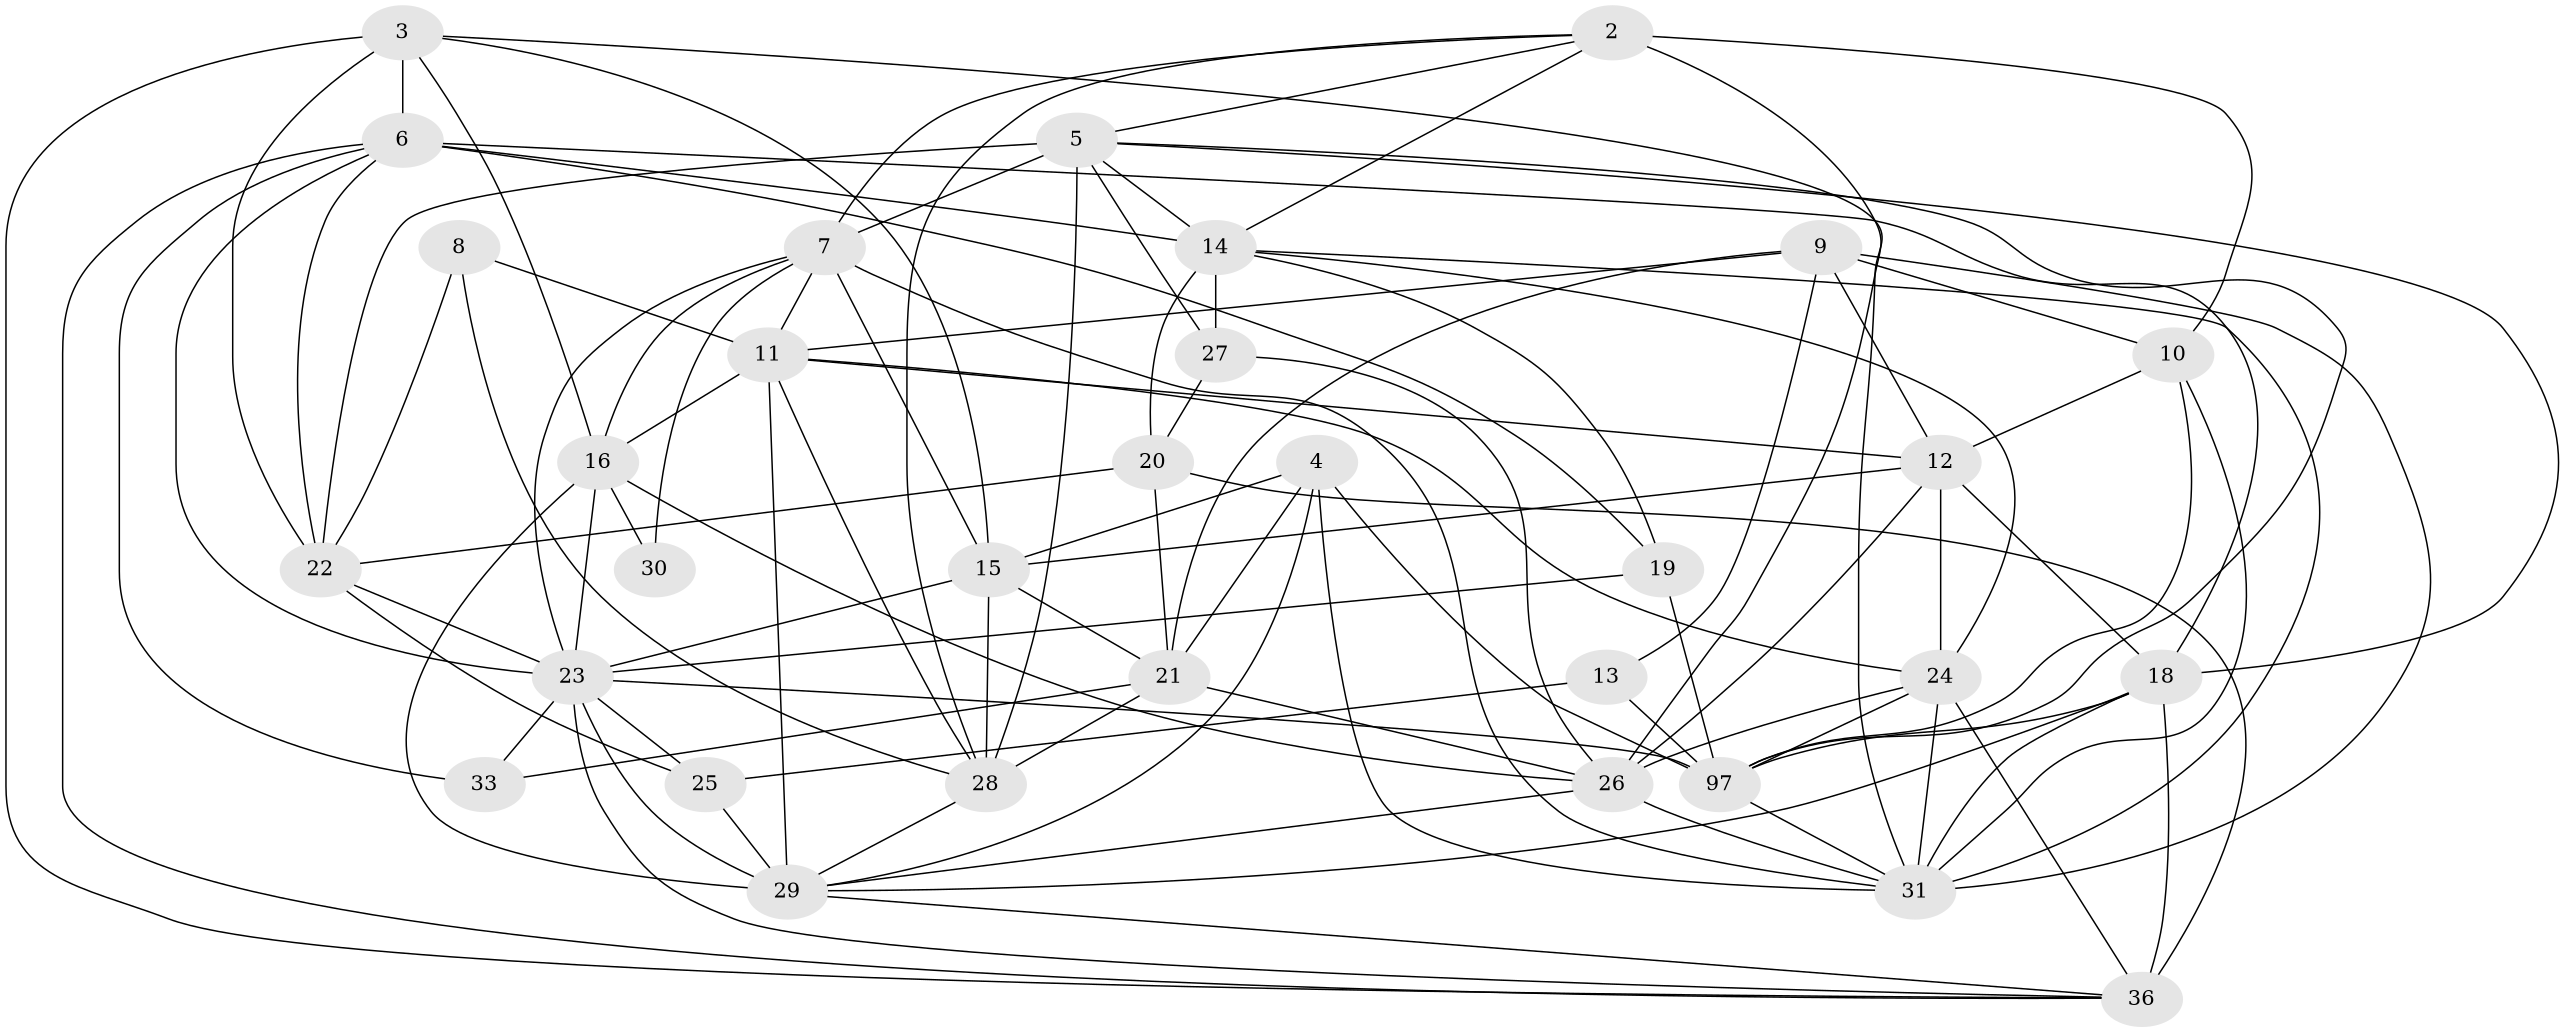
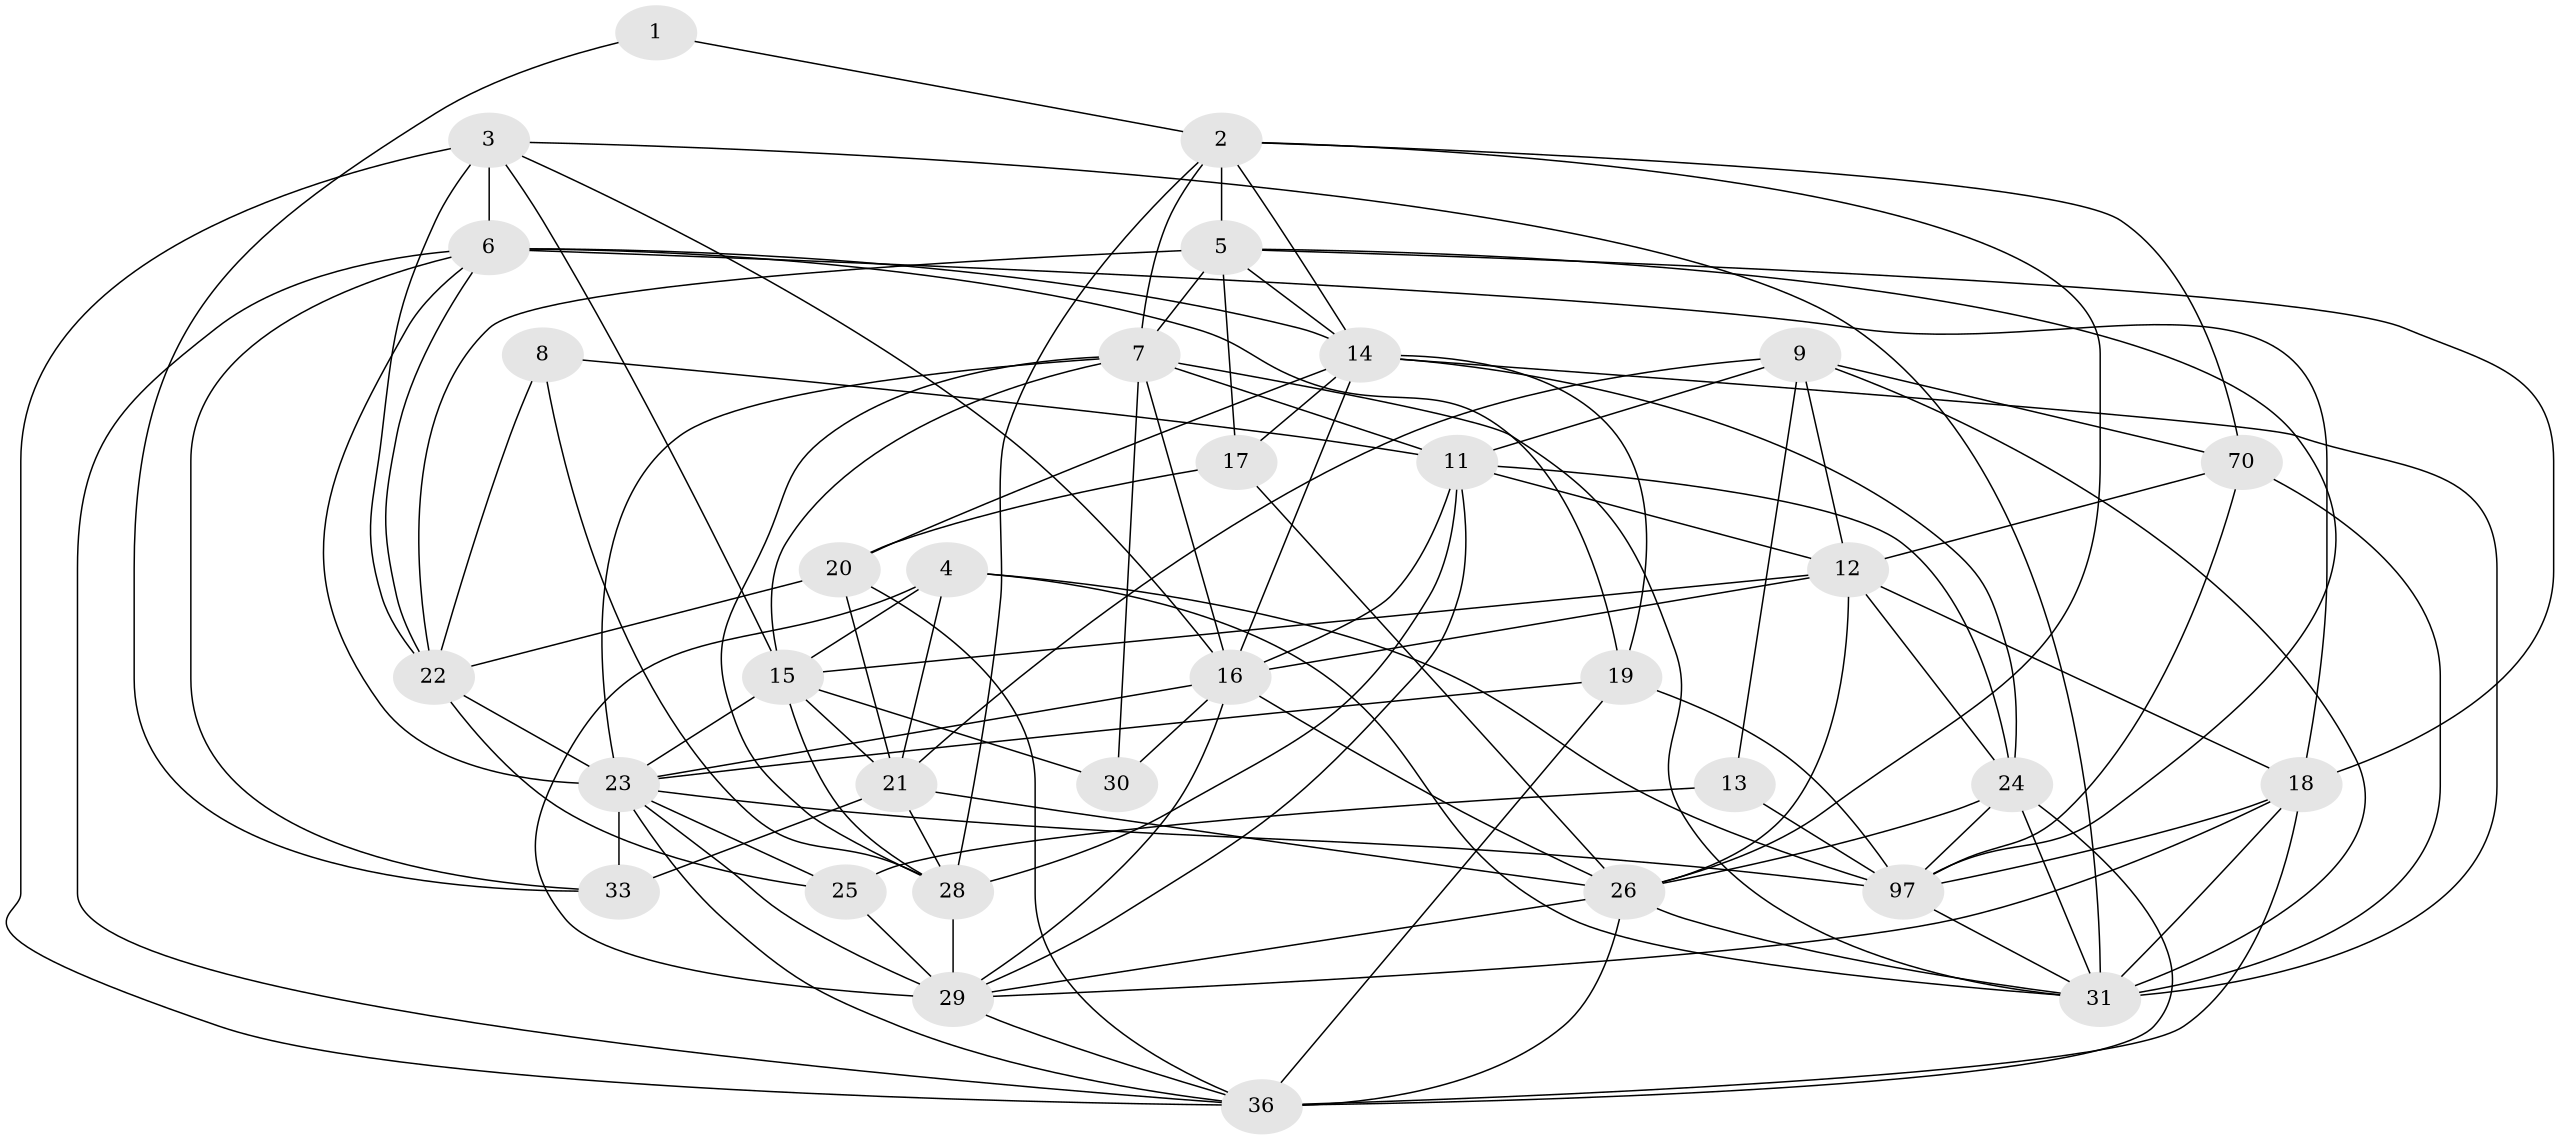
none -> (656, 33)
(1216, 355) -> (1237, 462)
(2173, 355) -> (2242, 462)
(1063, 452) -> (760, 554)
none -> (1298, 509)
none -> (1539, 624)
none -> (898, 714)
none -> (1442, 892)
none -> (1497, 1066)
